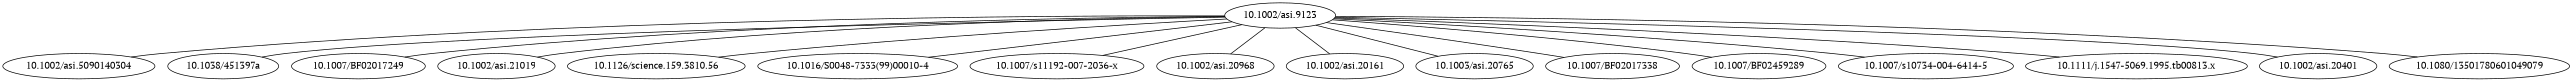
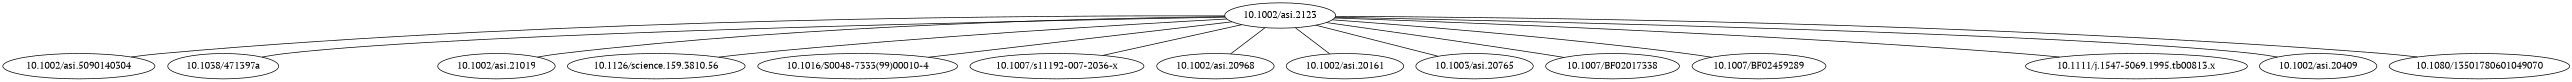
(1280, 15) -> (1280, 15)
(223, 66) -> (223, 66)
(358, 66) -> none
(1926, 66) -> none
(2318, 66) -> (2318, 66)
(2479, 66) -> (2479, 66)
